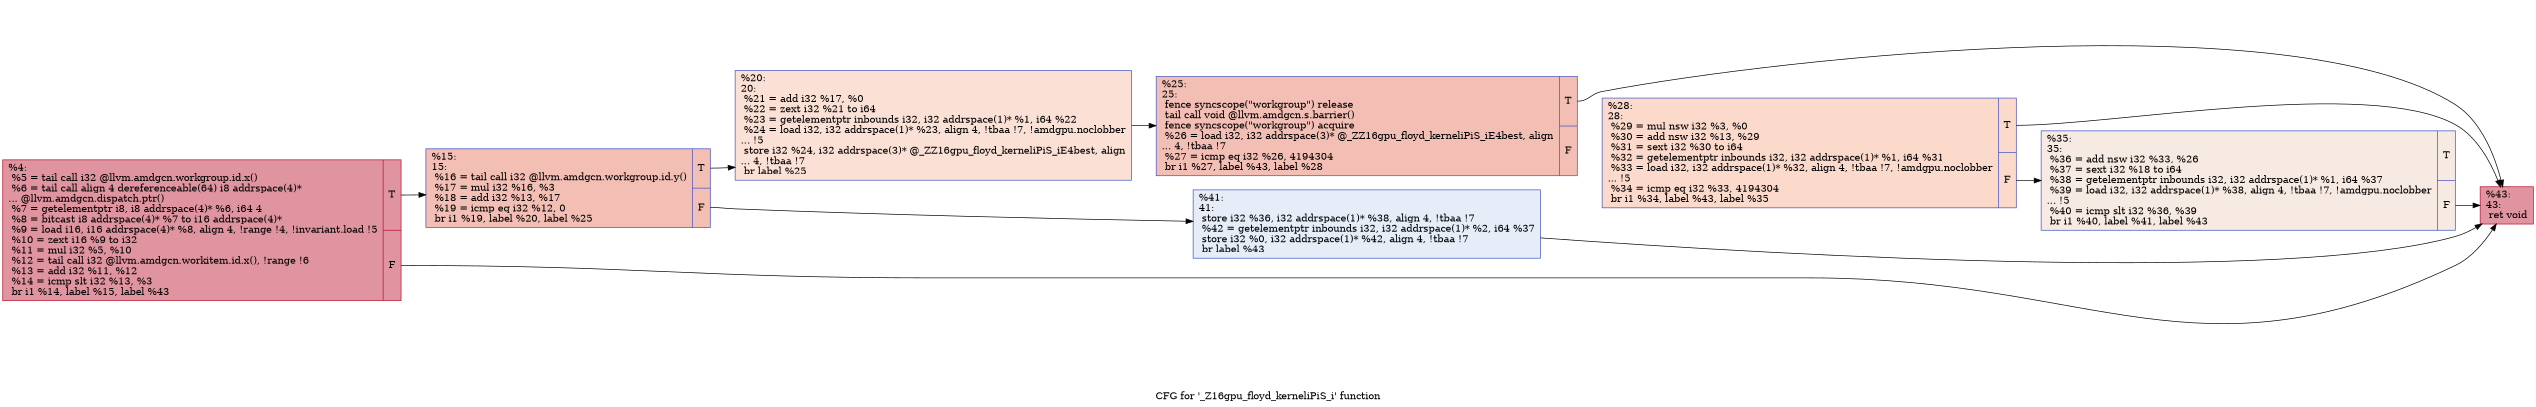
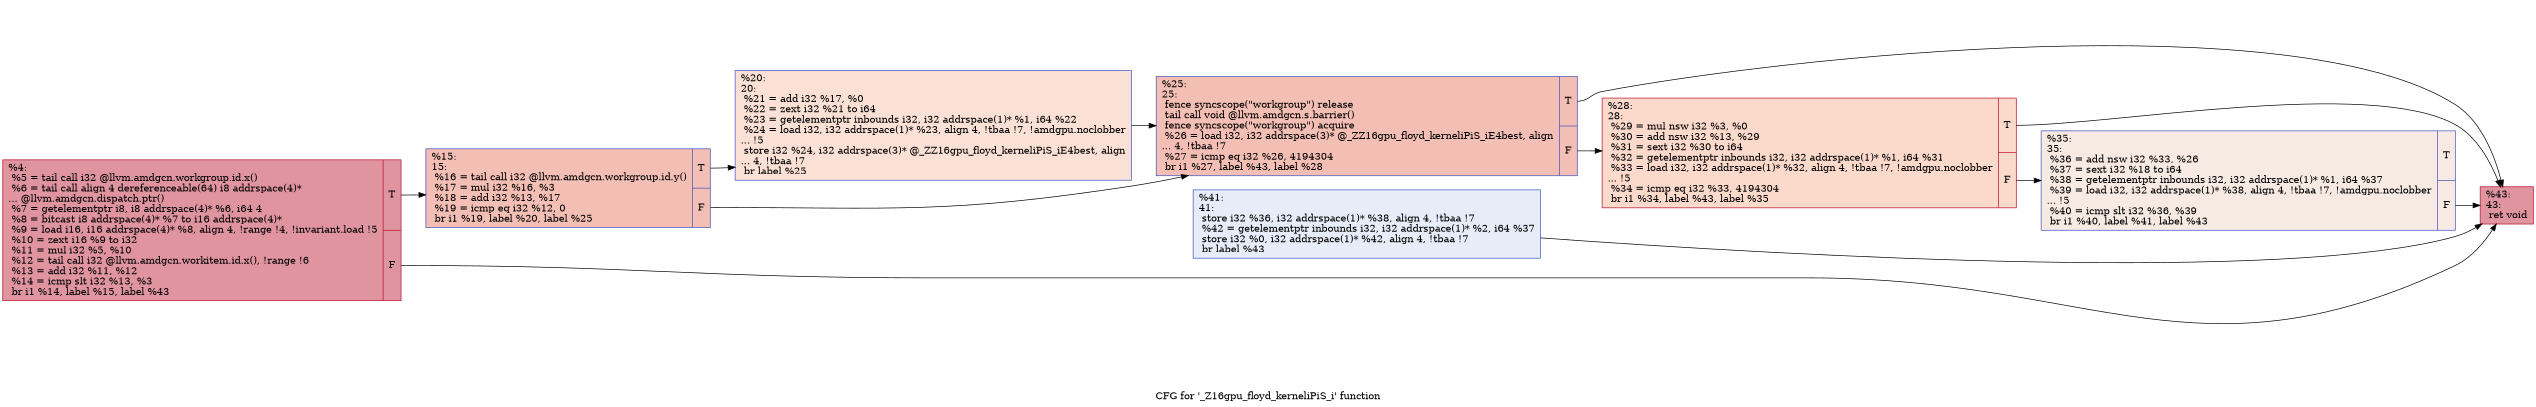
none -> (1586, 151)
(1809, 153) -> (1809, 153)
(948, 216) -> (947, 206)
